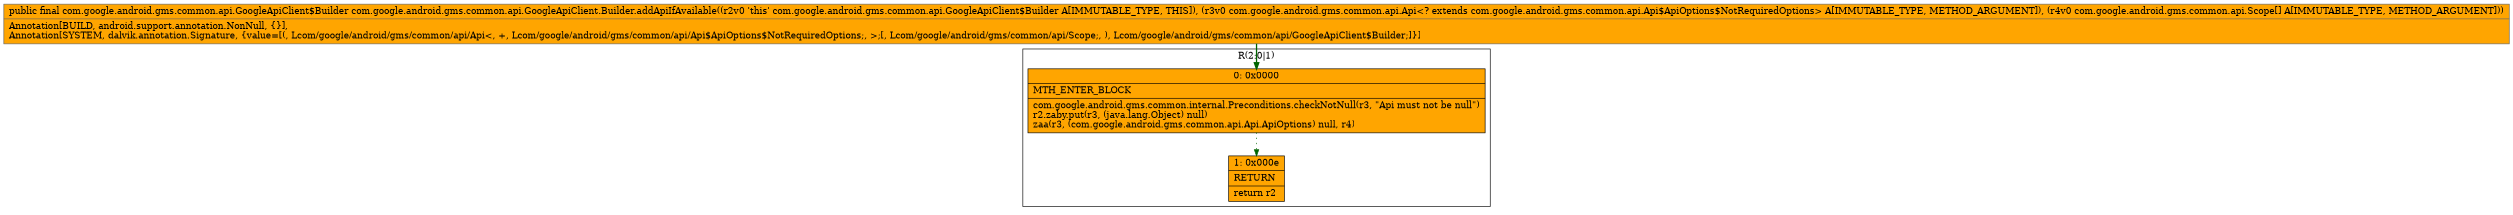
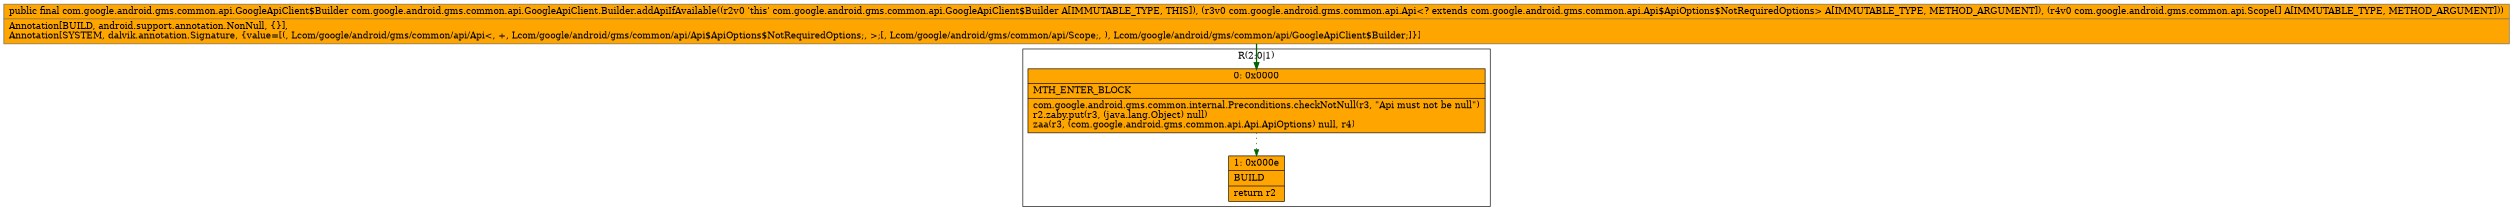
(1255, 178) -> (1250, 178)
